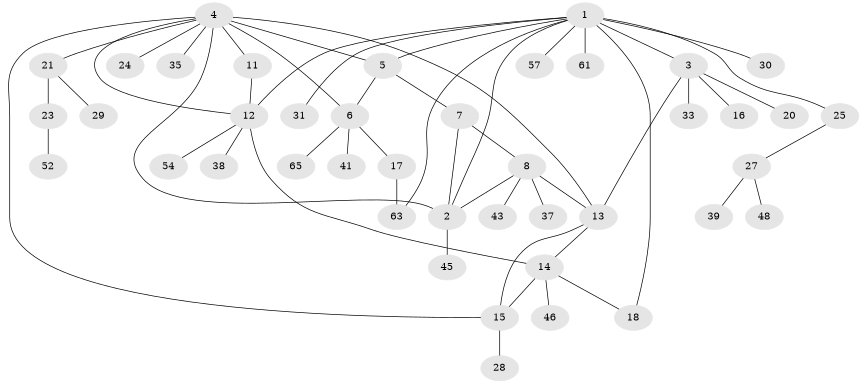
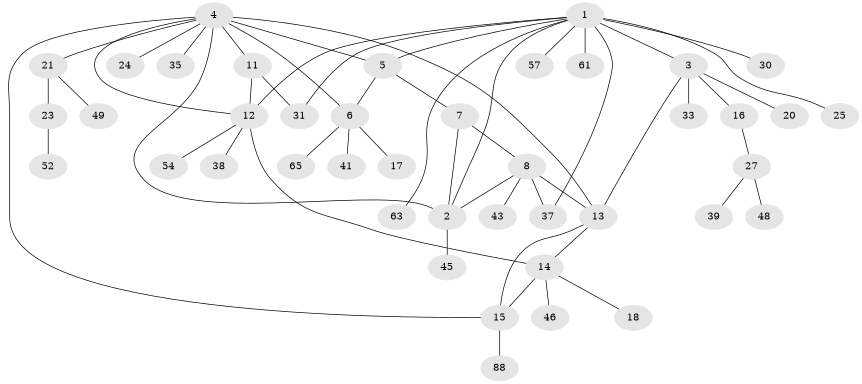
none -> (277, 92)
(99, 116) -> (99, 116)
(796, 141) -> (745, 141)
(650, 157) -> (598, 118)
(397, 192) -> none
(500, 368) -> (500, 368)
